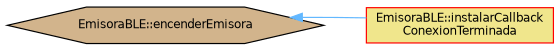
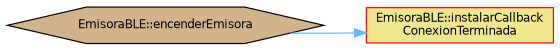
(334, 17) -> (322, 33)
